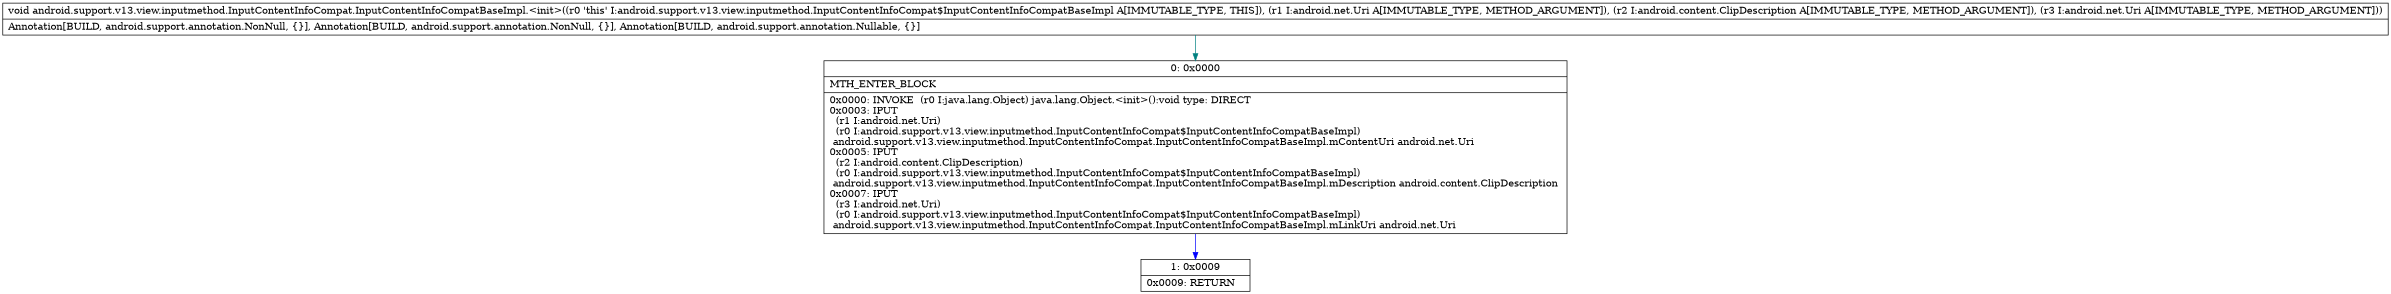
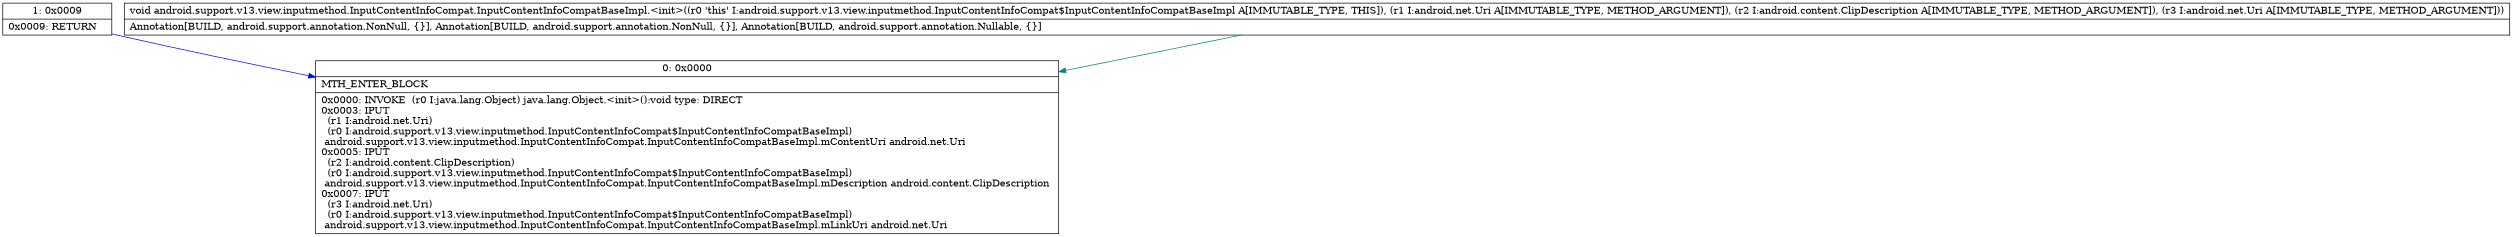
(1195, 243) -> (210, 55)
